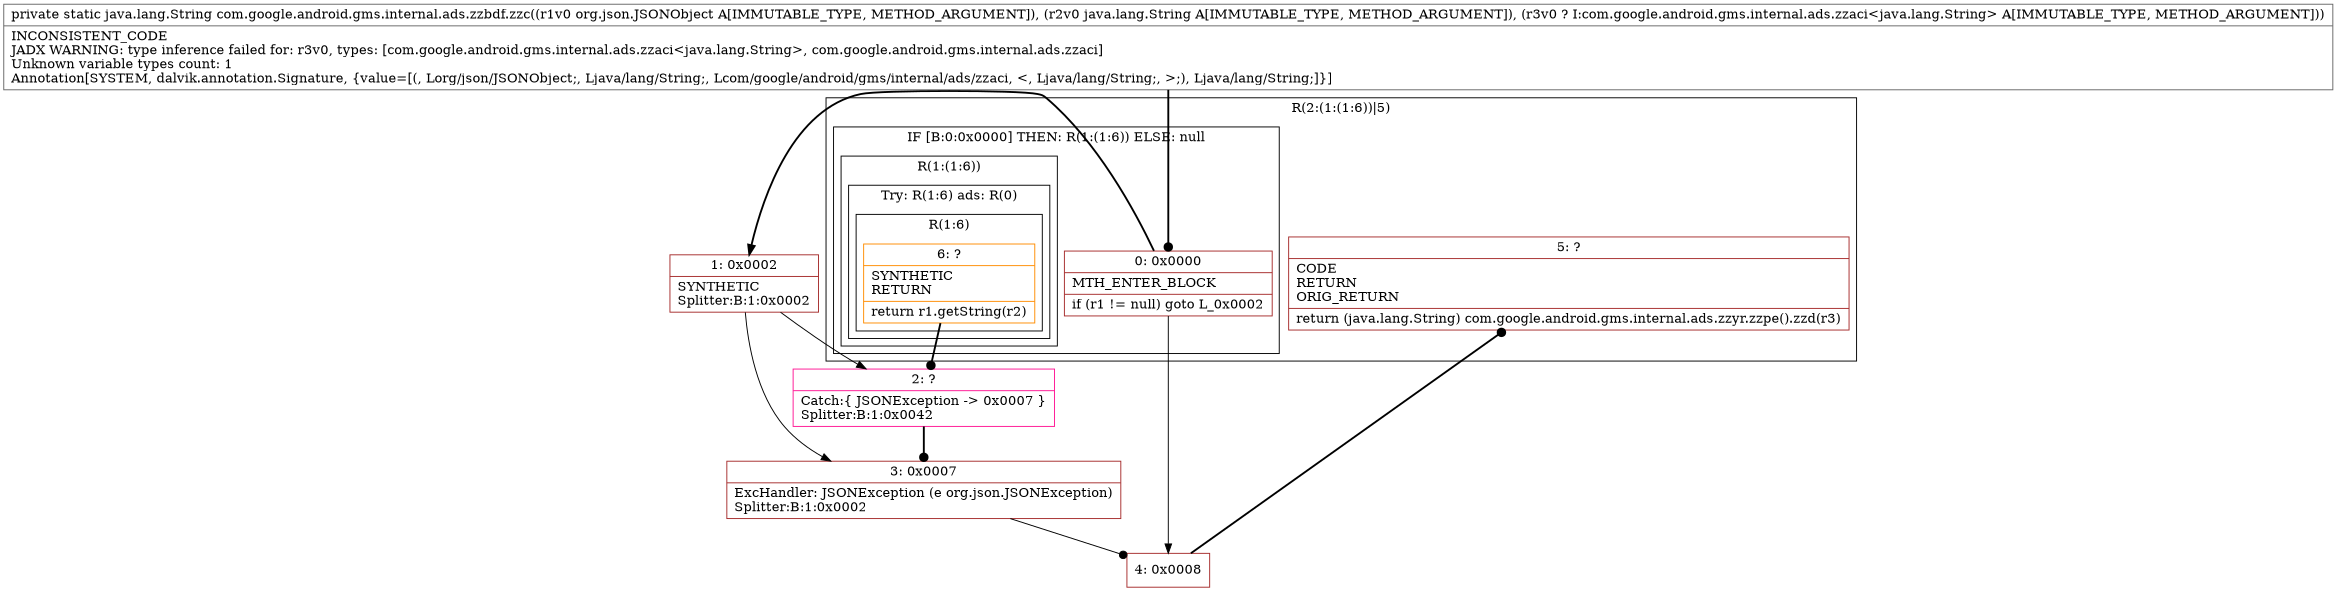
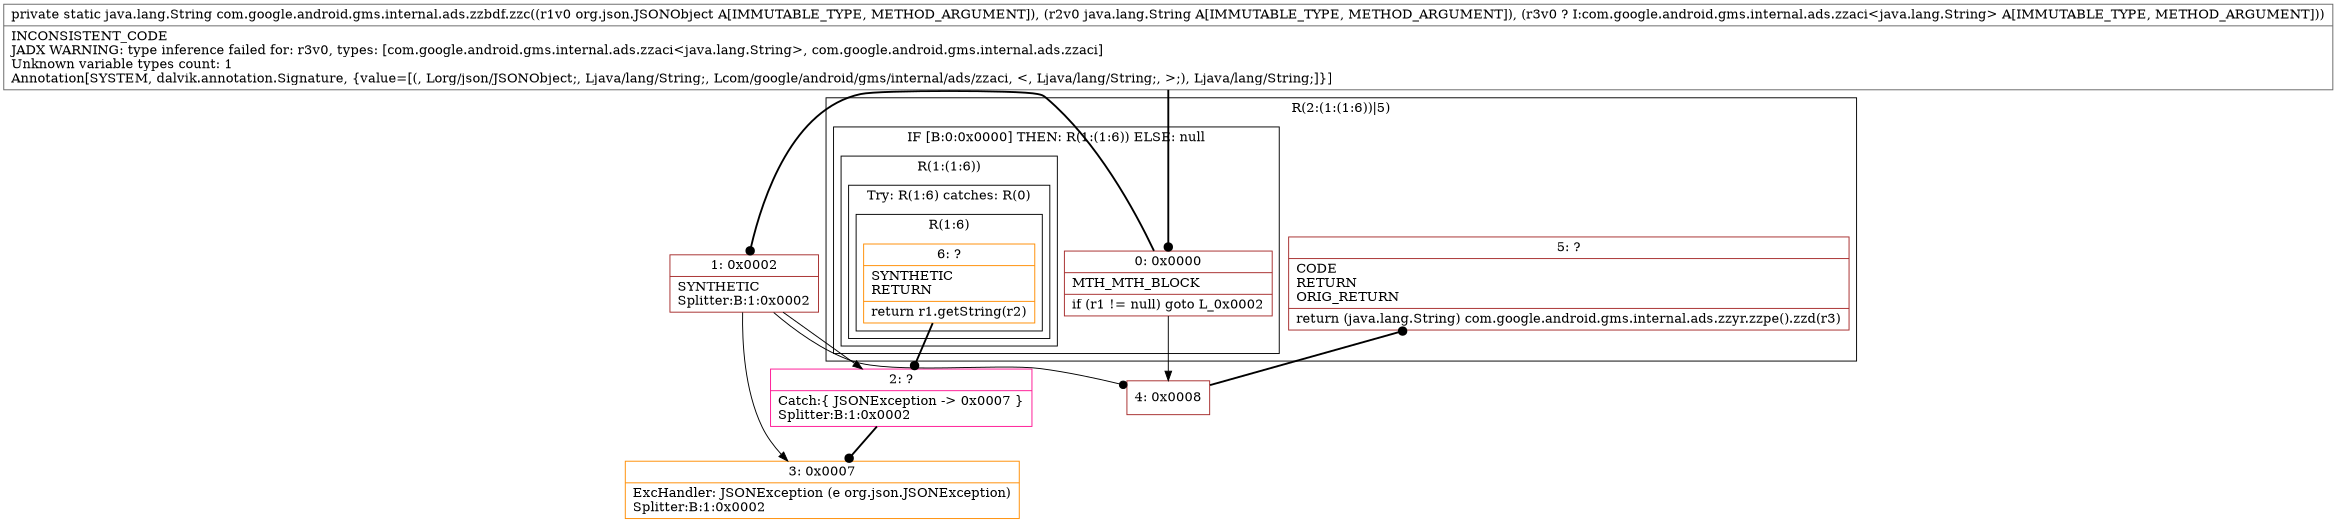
(950, 91) -> (949, 91)
(949, 196) -> (949, 196)
(1144, 283) -> (1136, 283)
(867, 415) -> (845, 415)
(924, 490) -> (822, 490)
(1065, 536) -> (940, 368)
